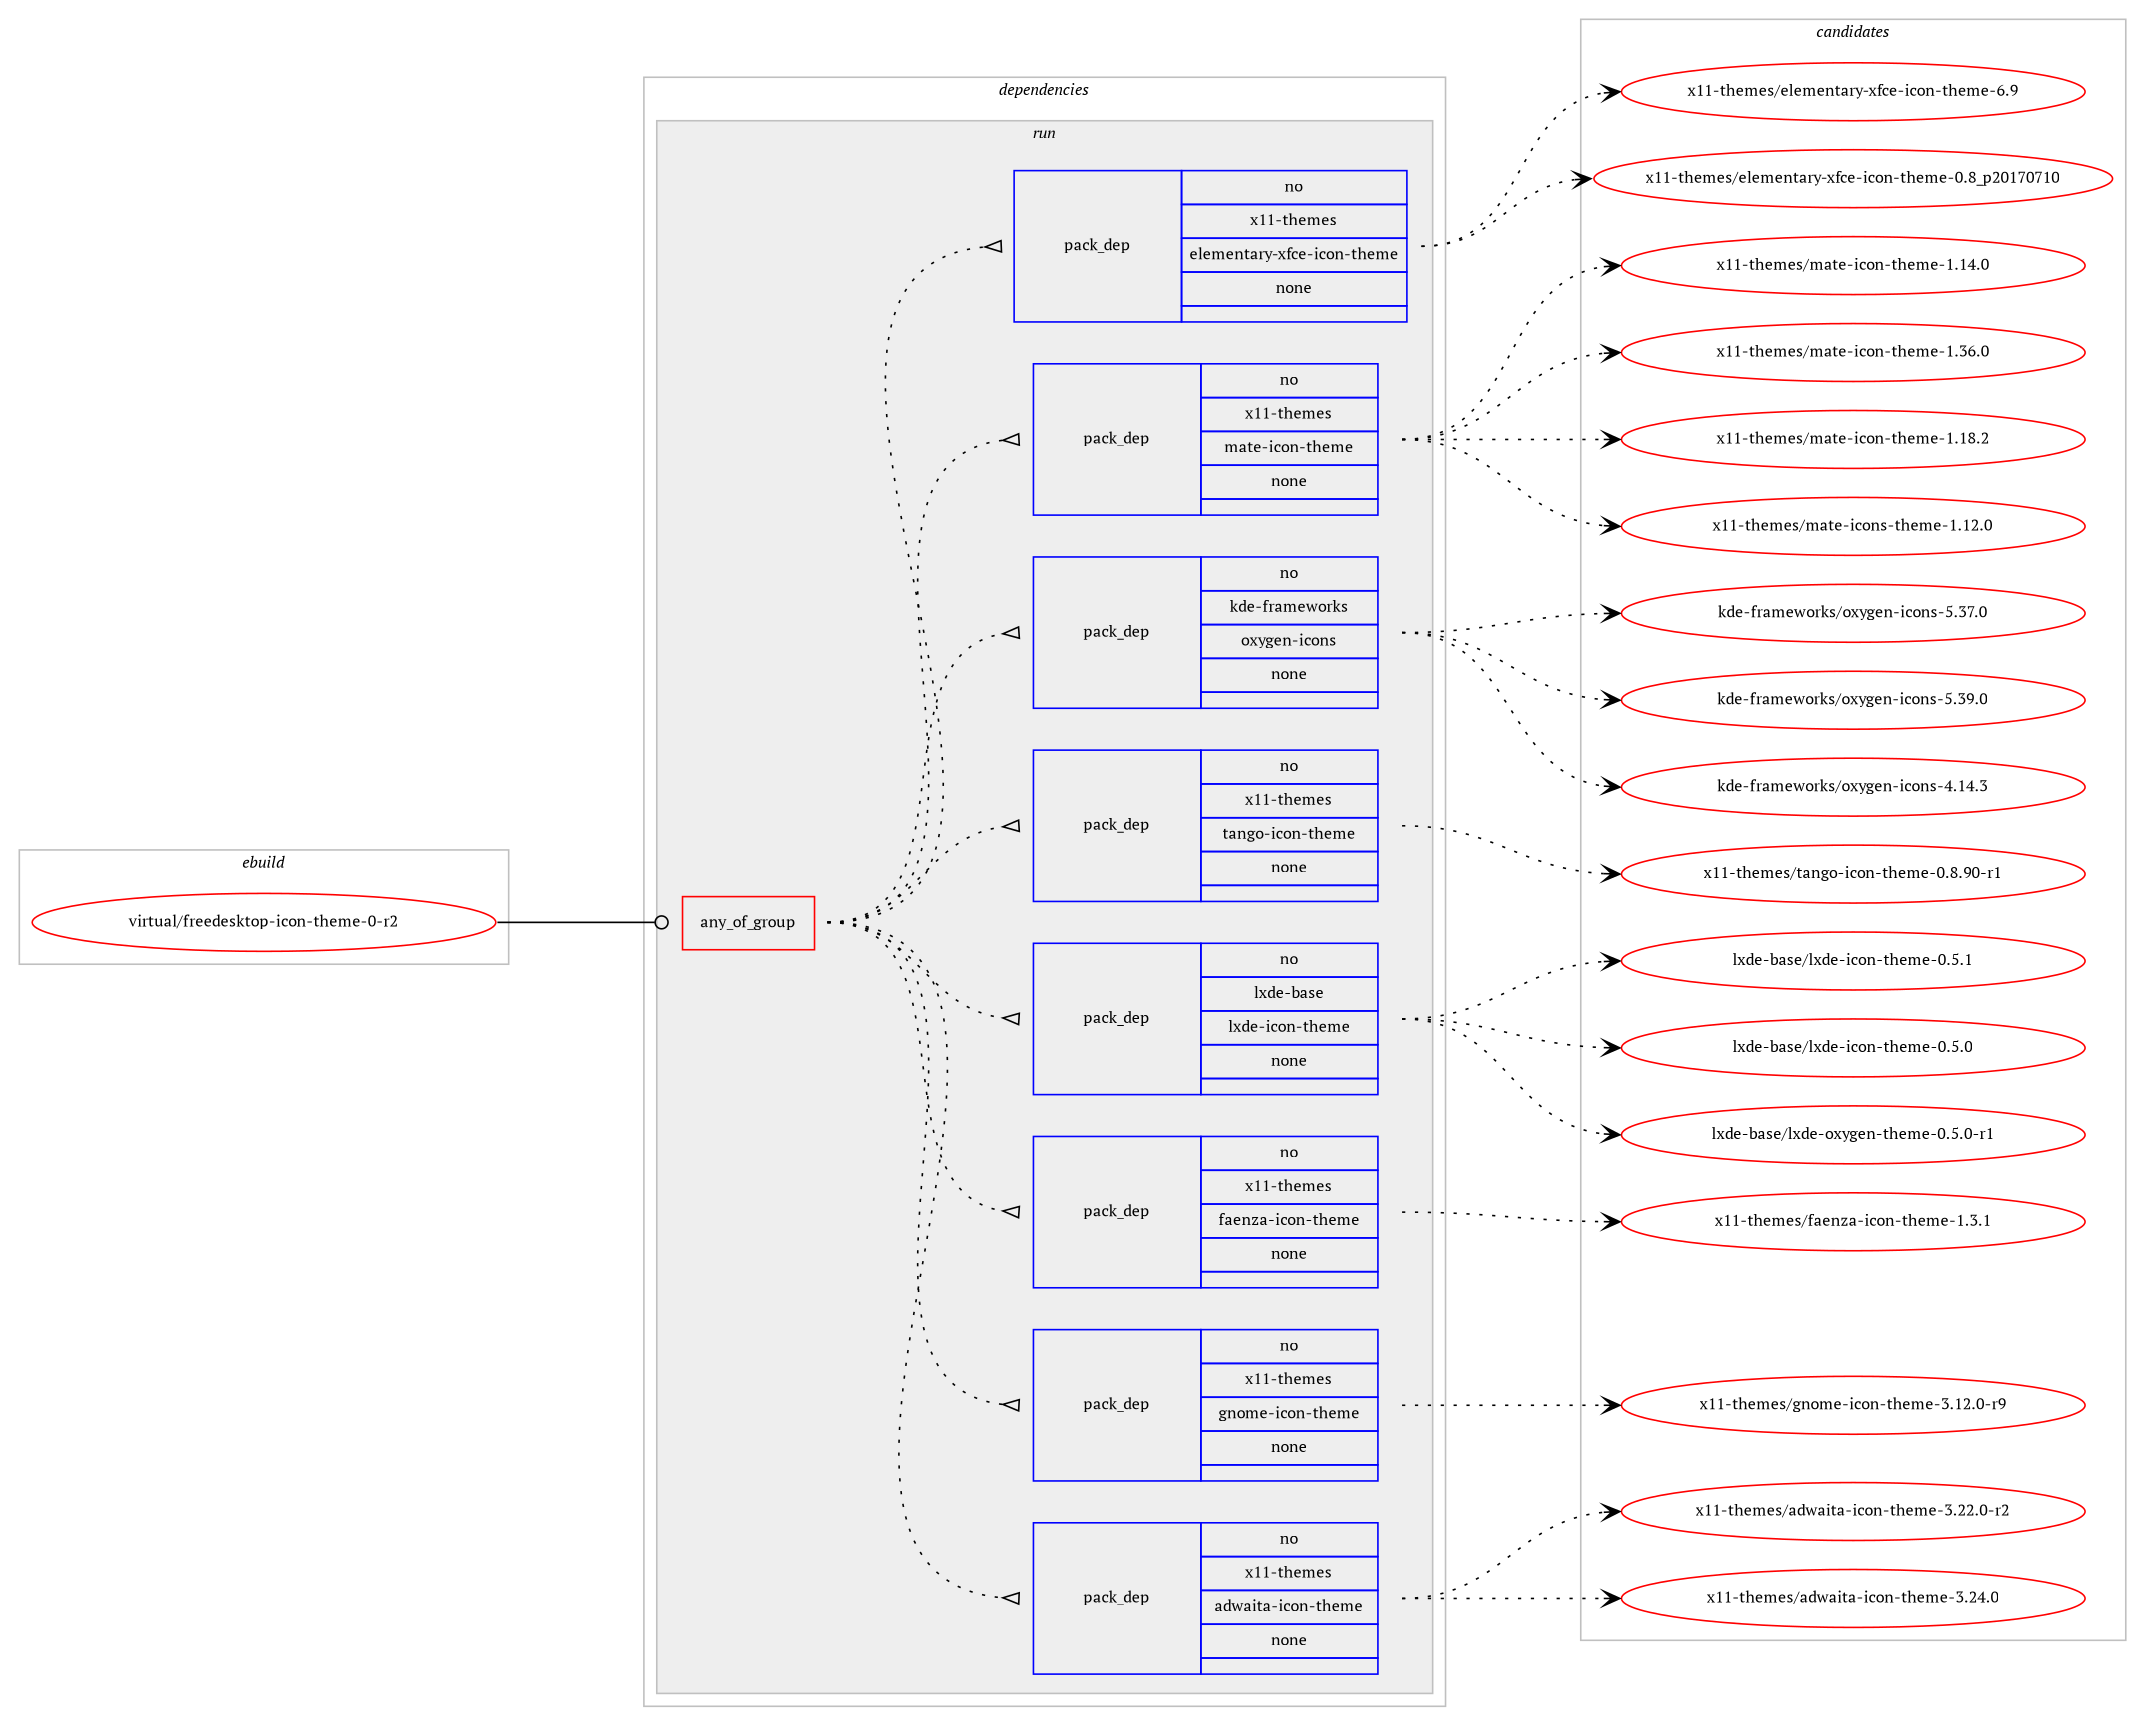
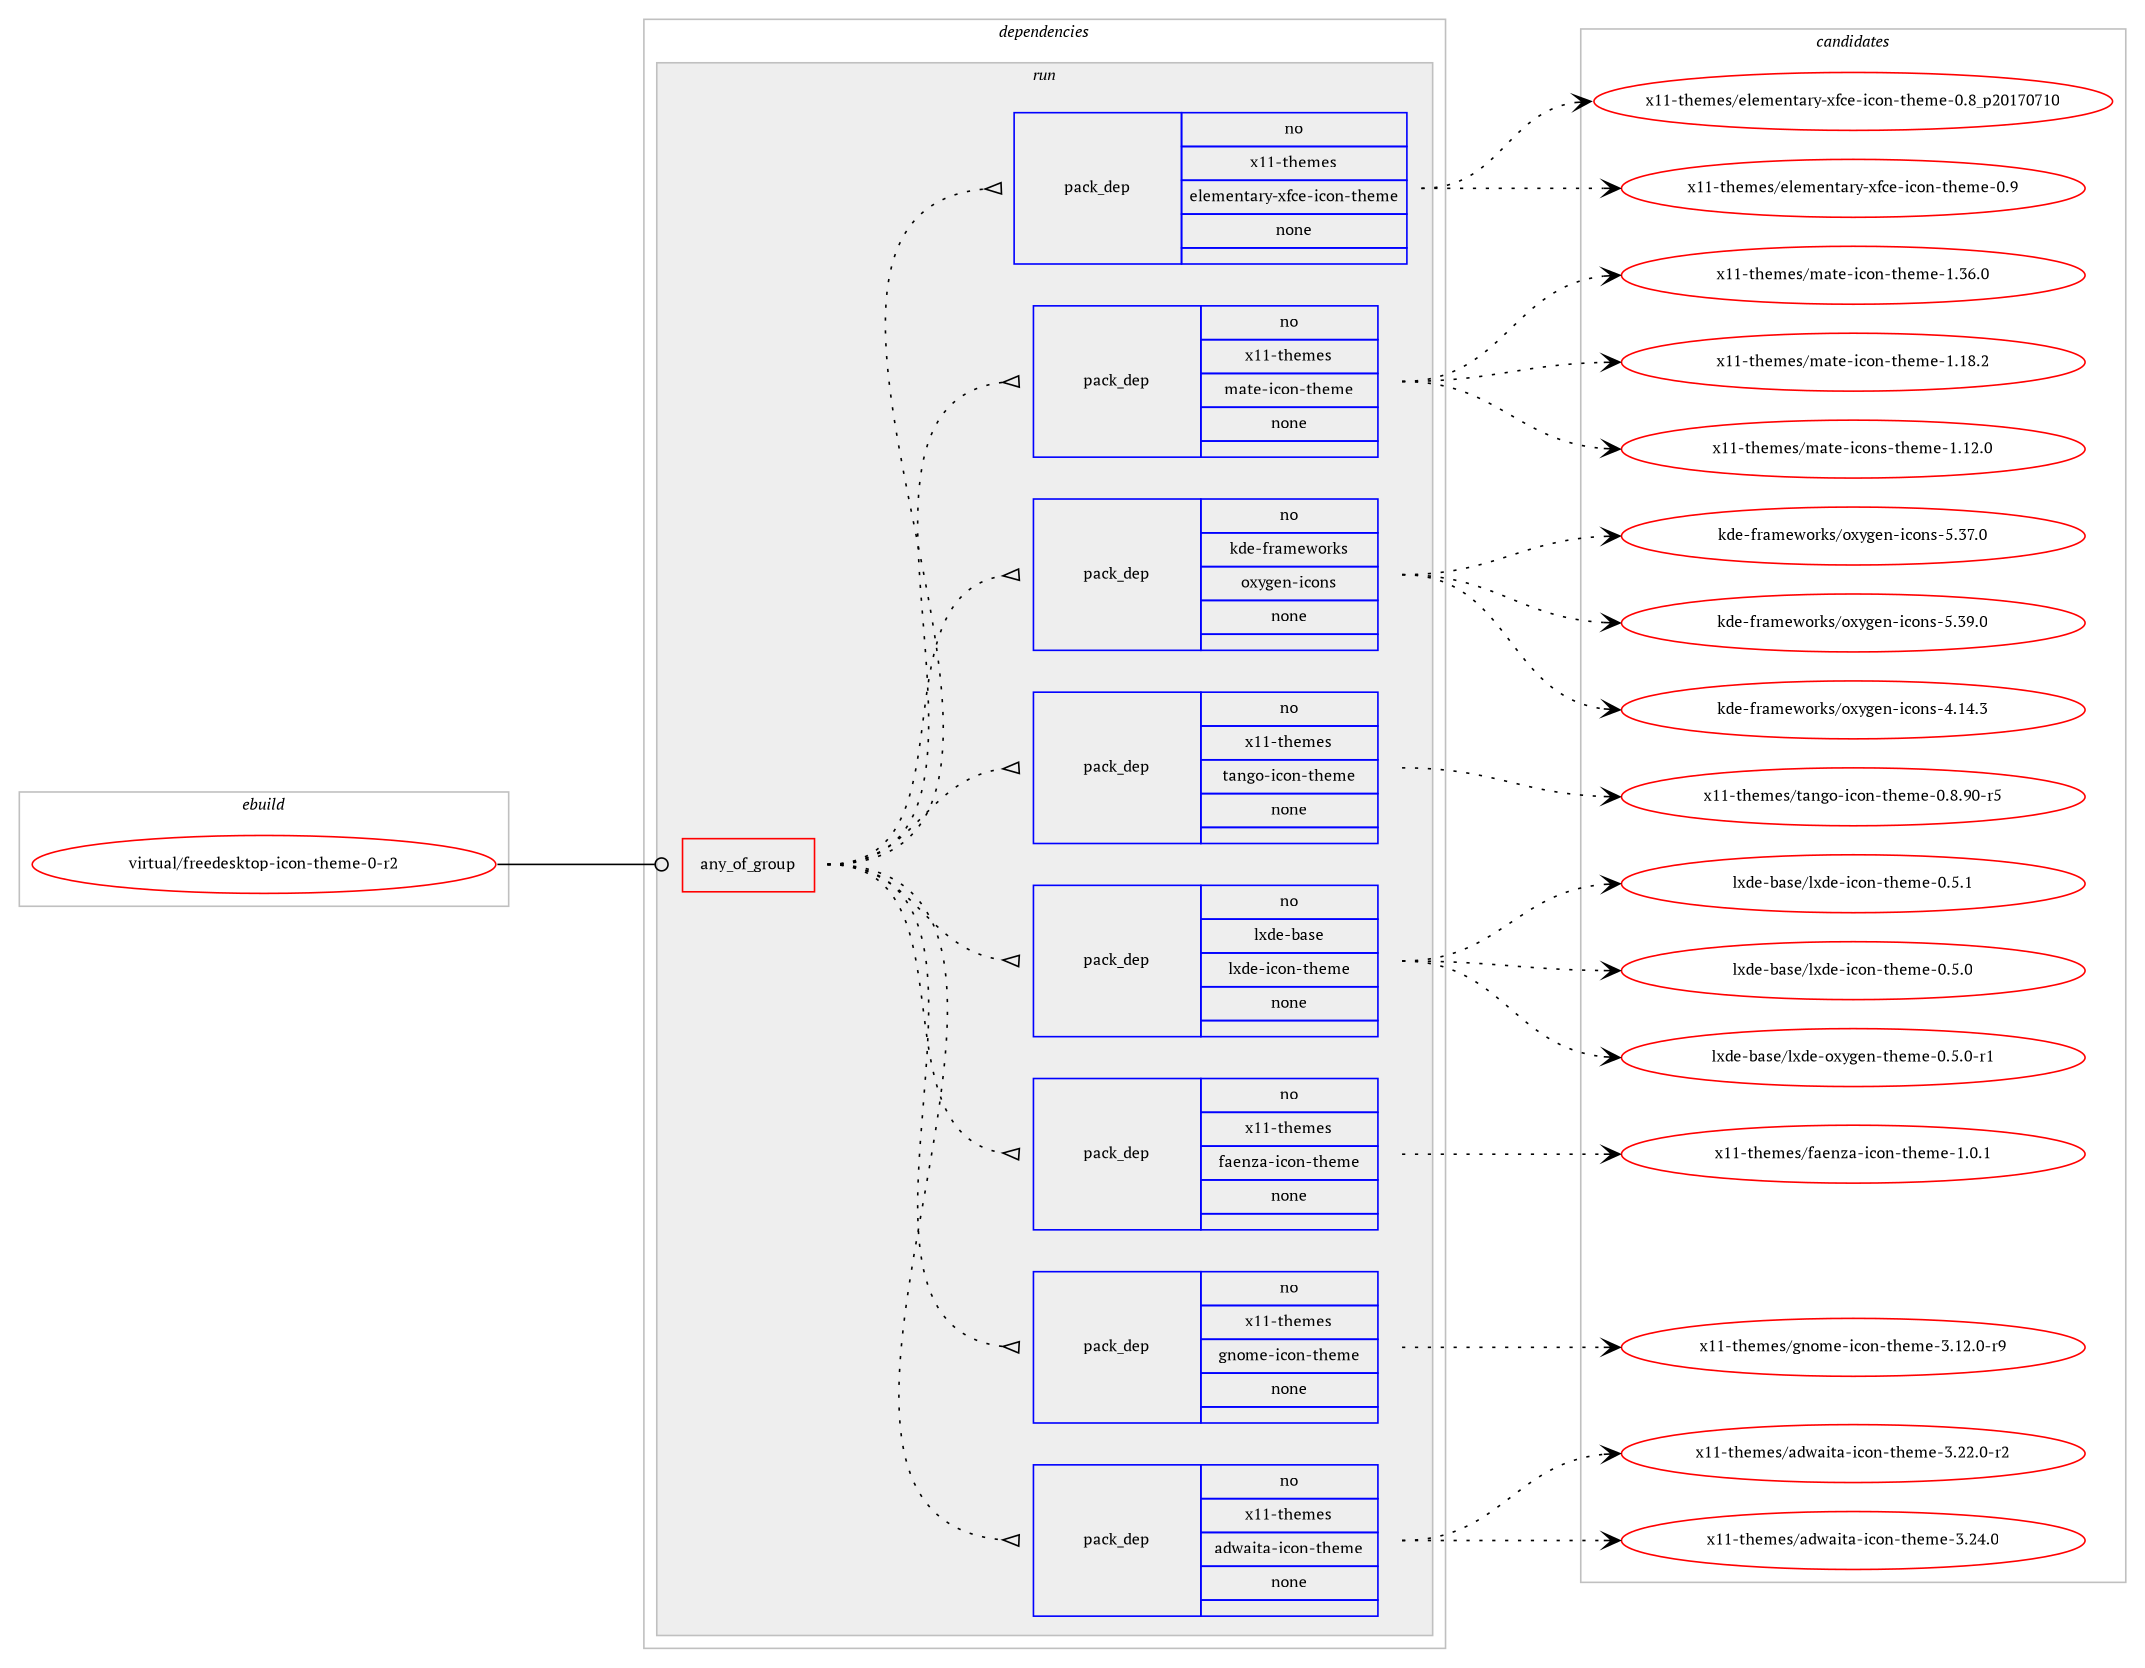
(1853, 92) -> (1853, 188)
(1853, 266) -> none
(1853, 874) -> (1853, 797)
(1853, 1222) -> (1853, 1154)
